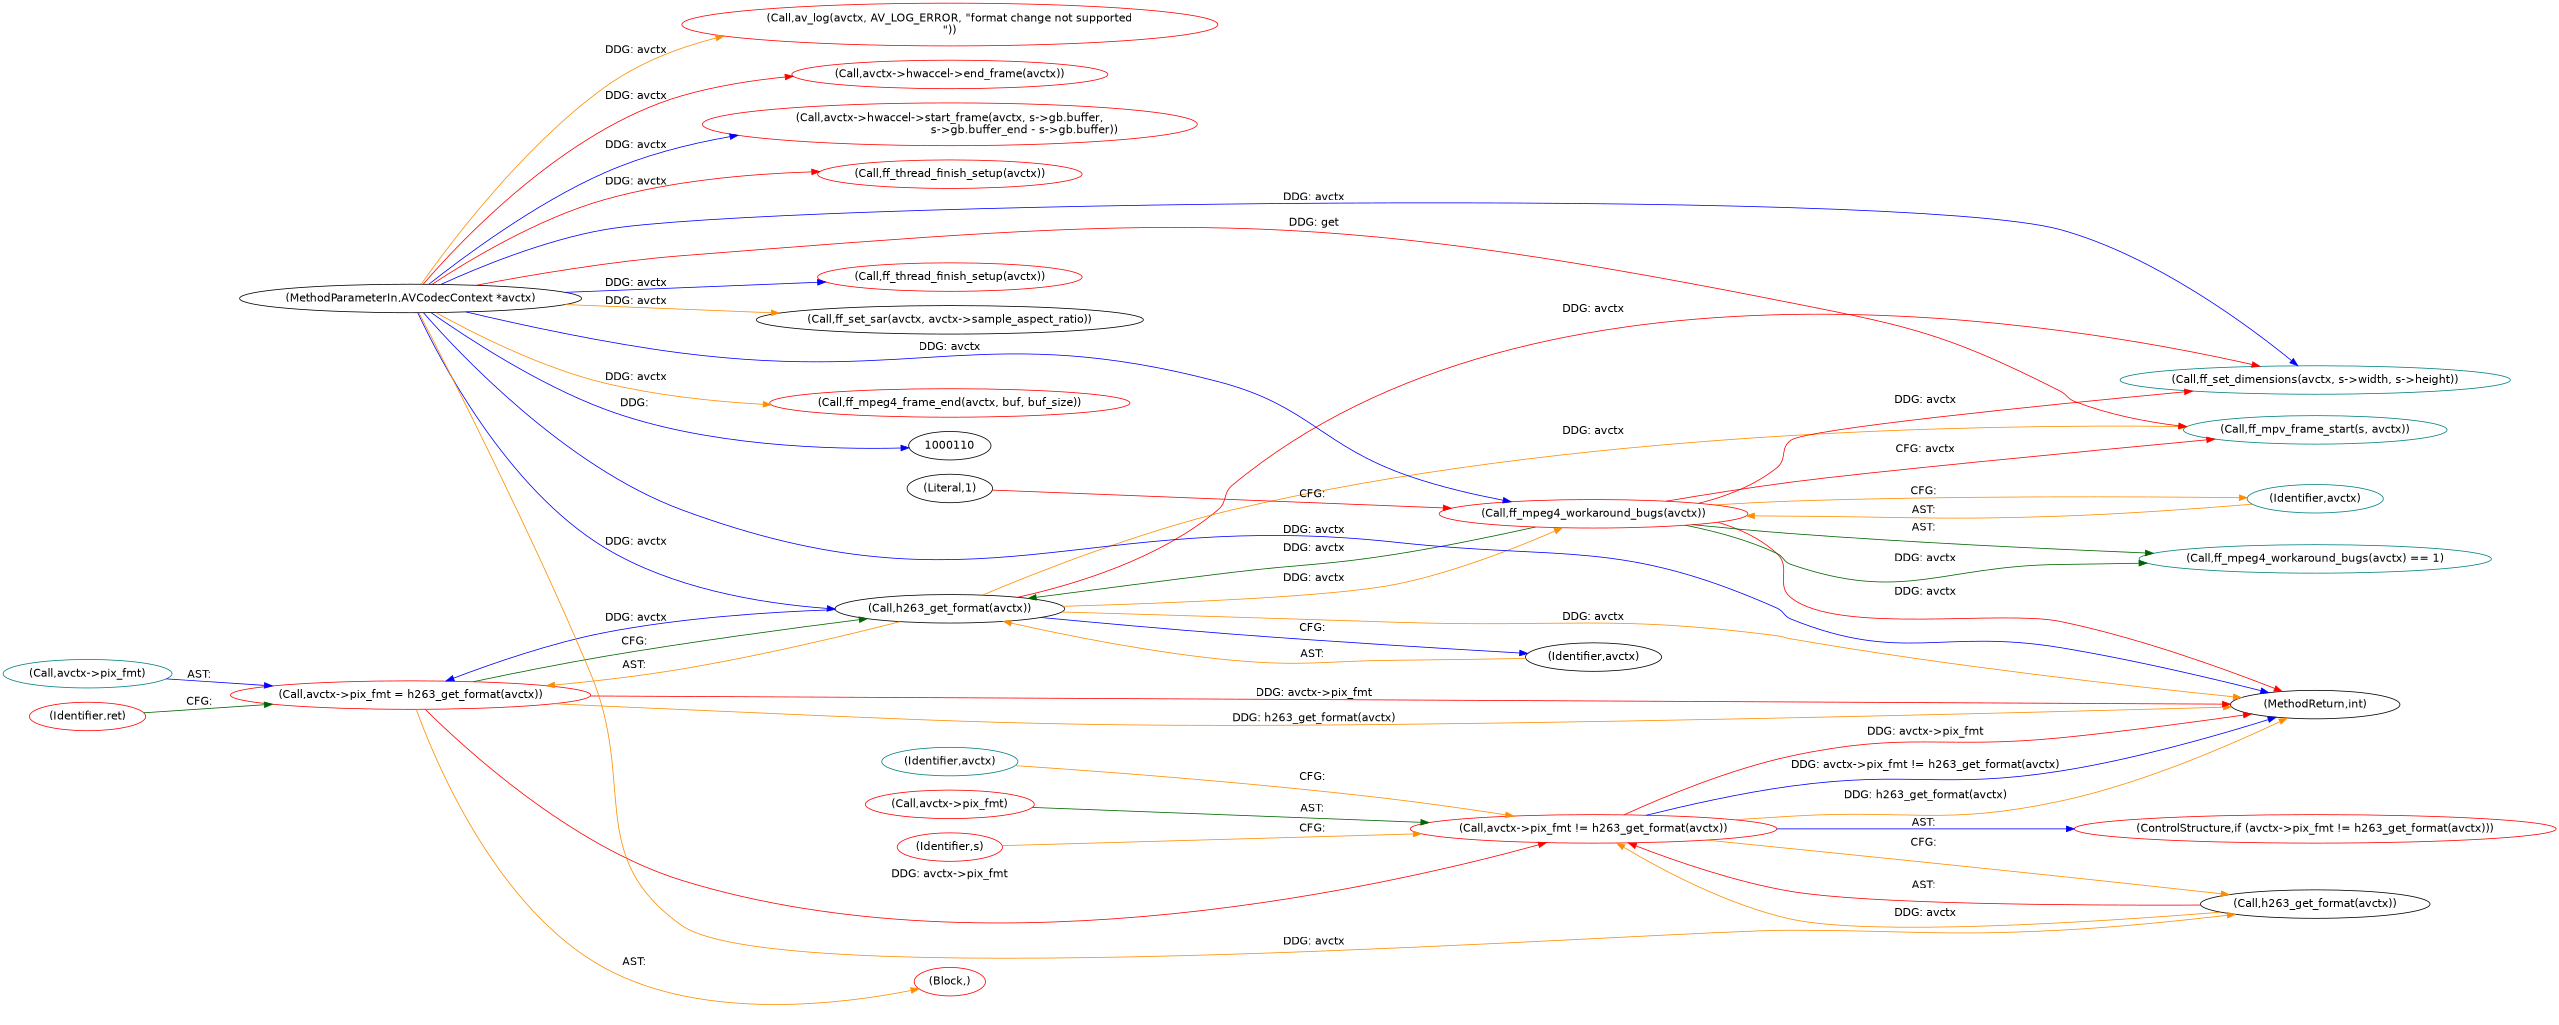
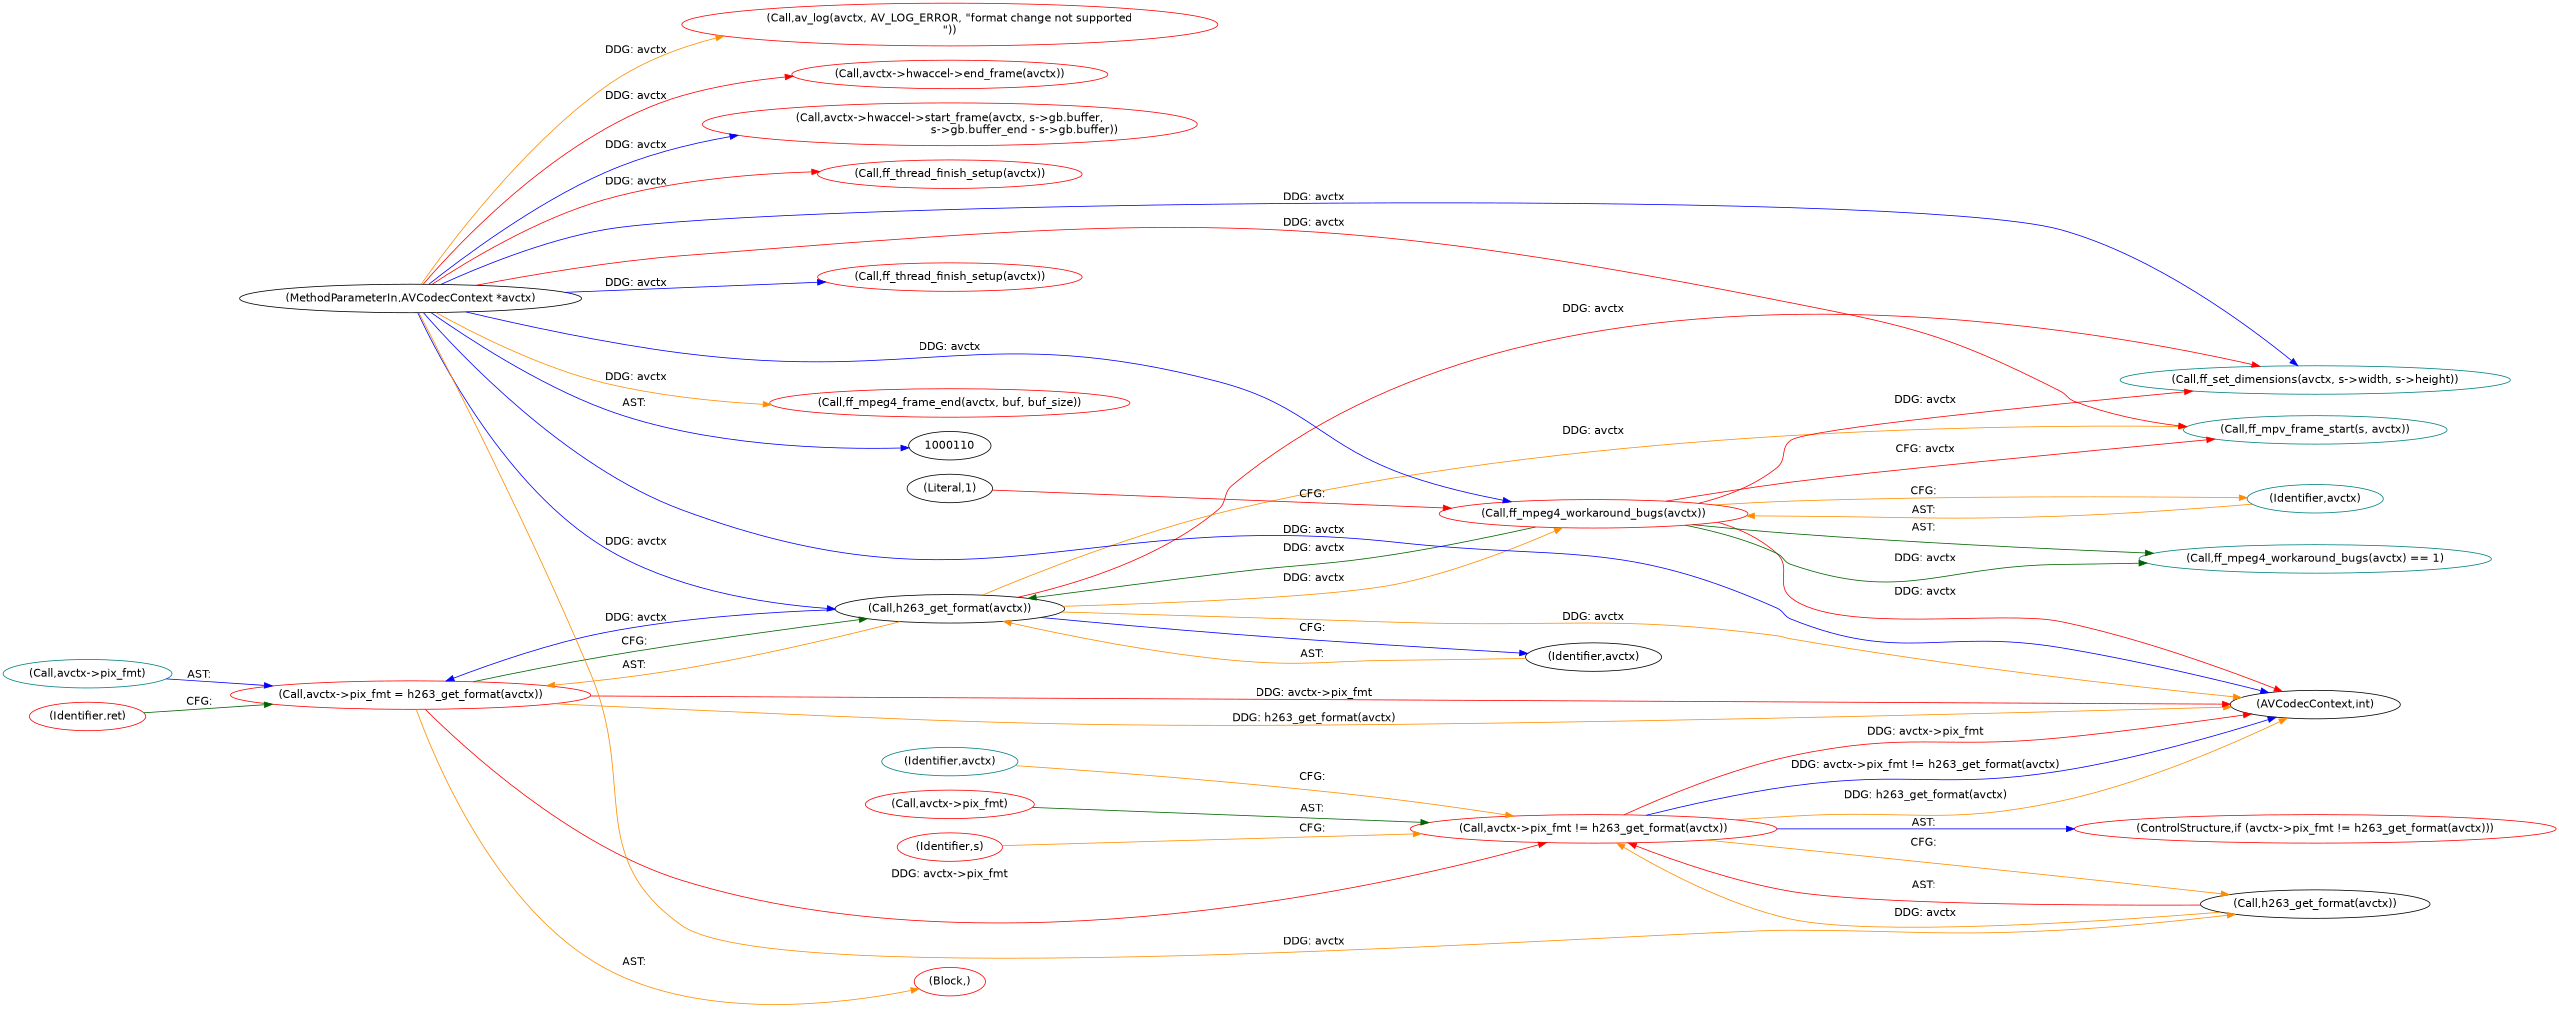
(1314, 223) -> (1314, 223)
(950, 320) -> none
(636, 403) -> (636, 403)
(2315, 705) -> (2315, 705)
